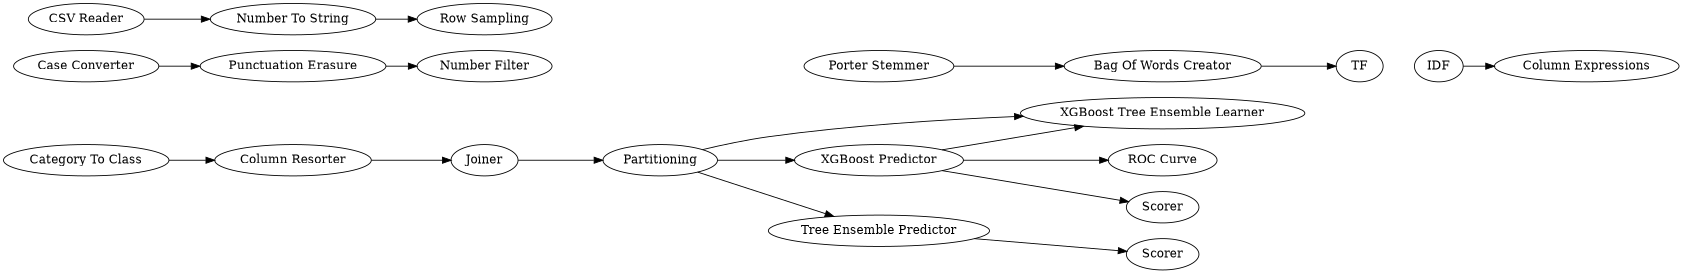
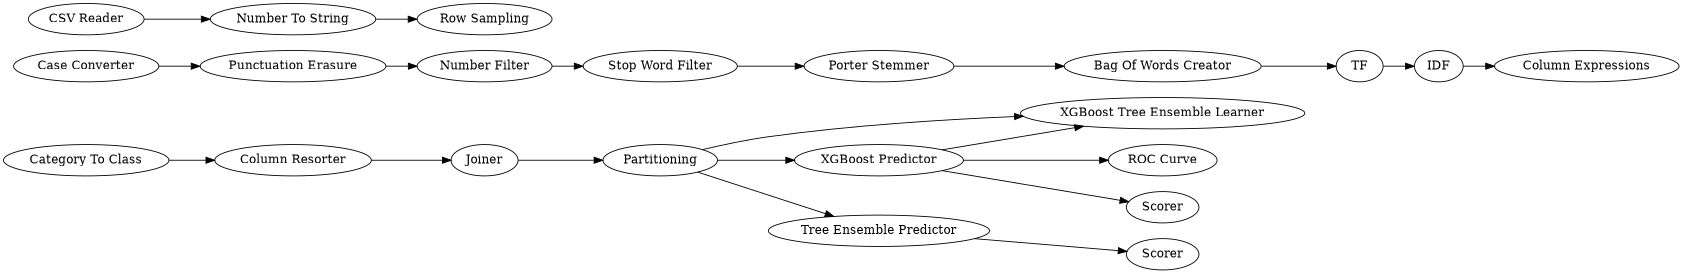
none -> (660, 66)
none -> (1394, 66)
